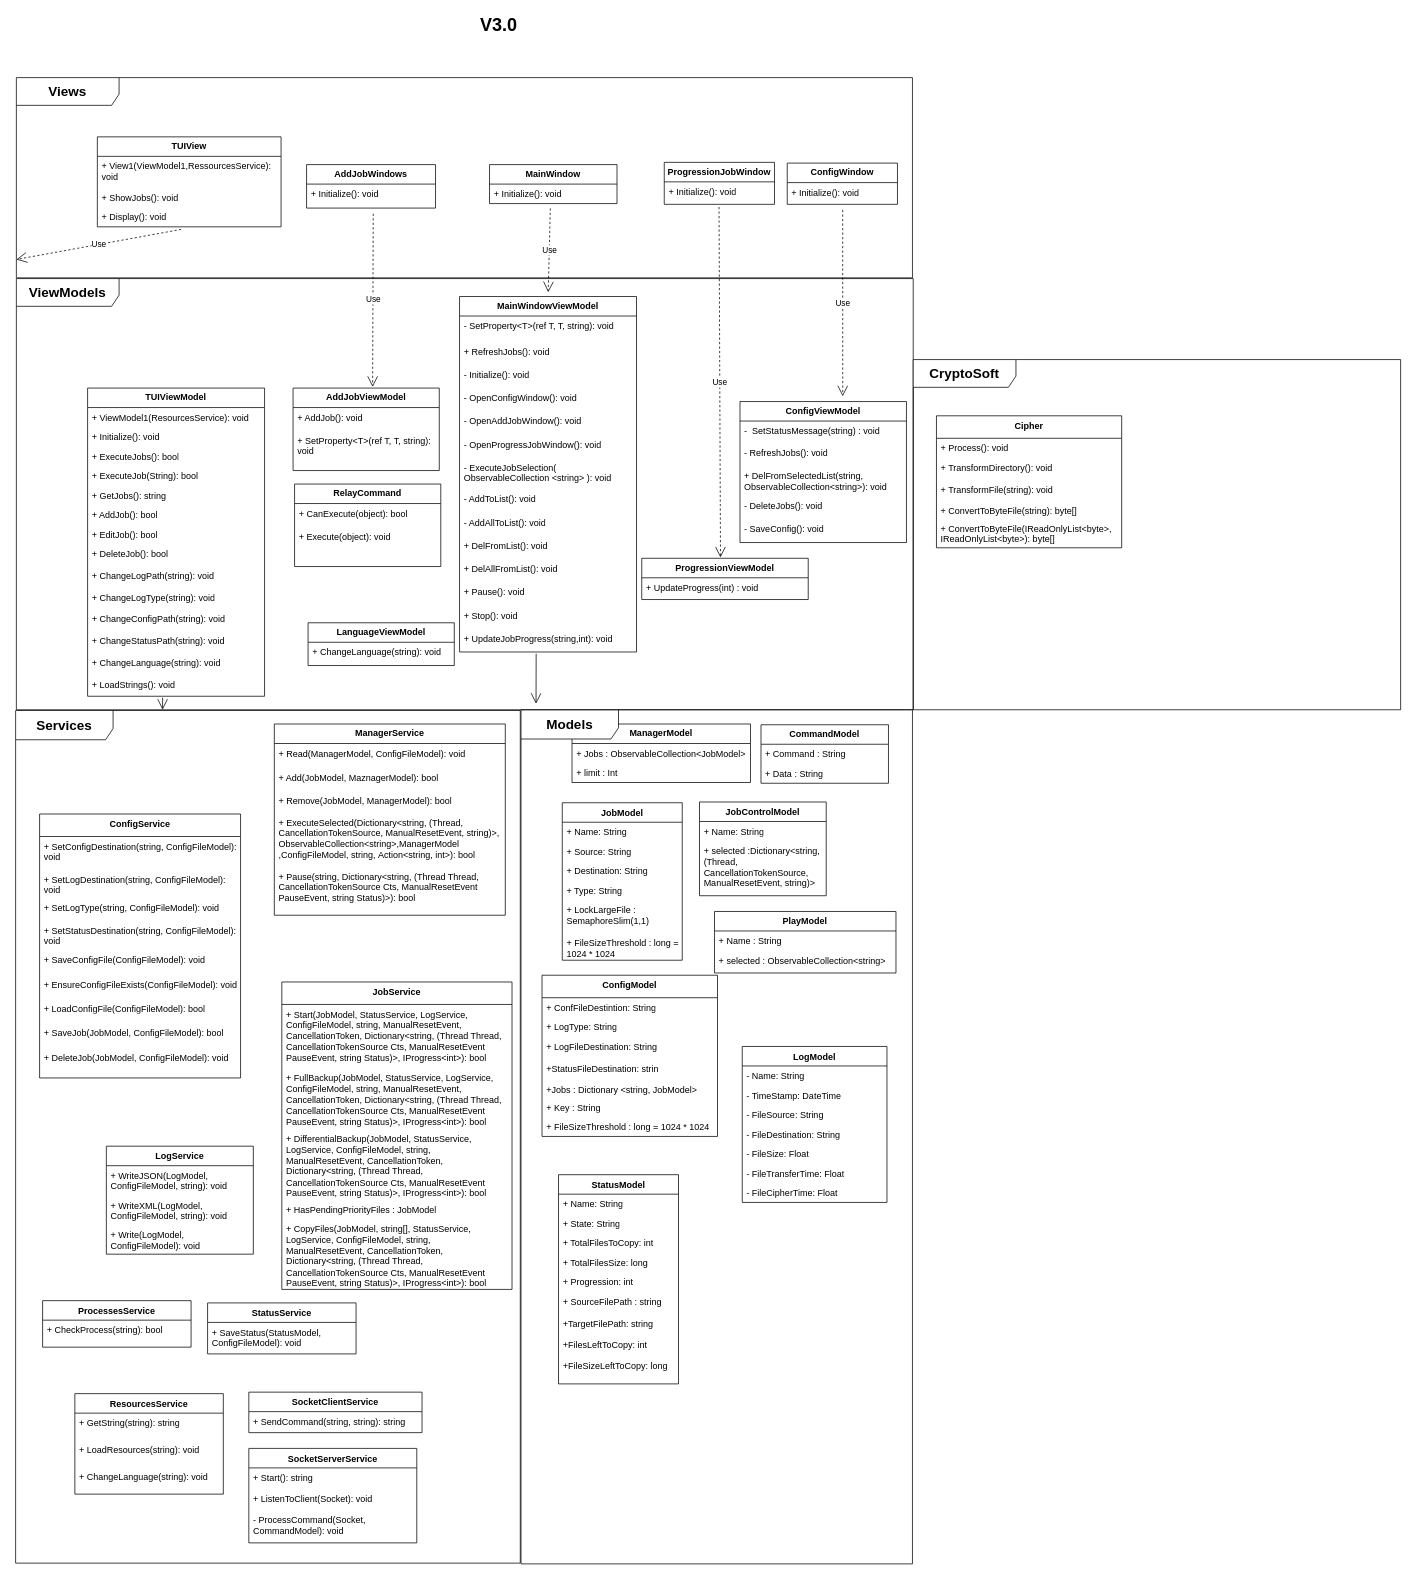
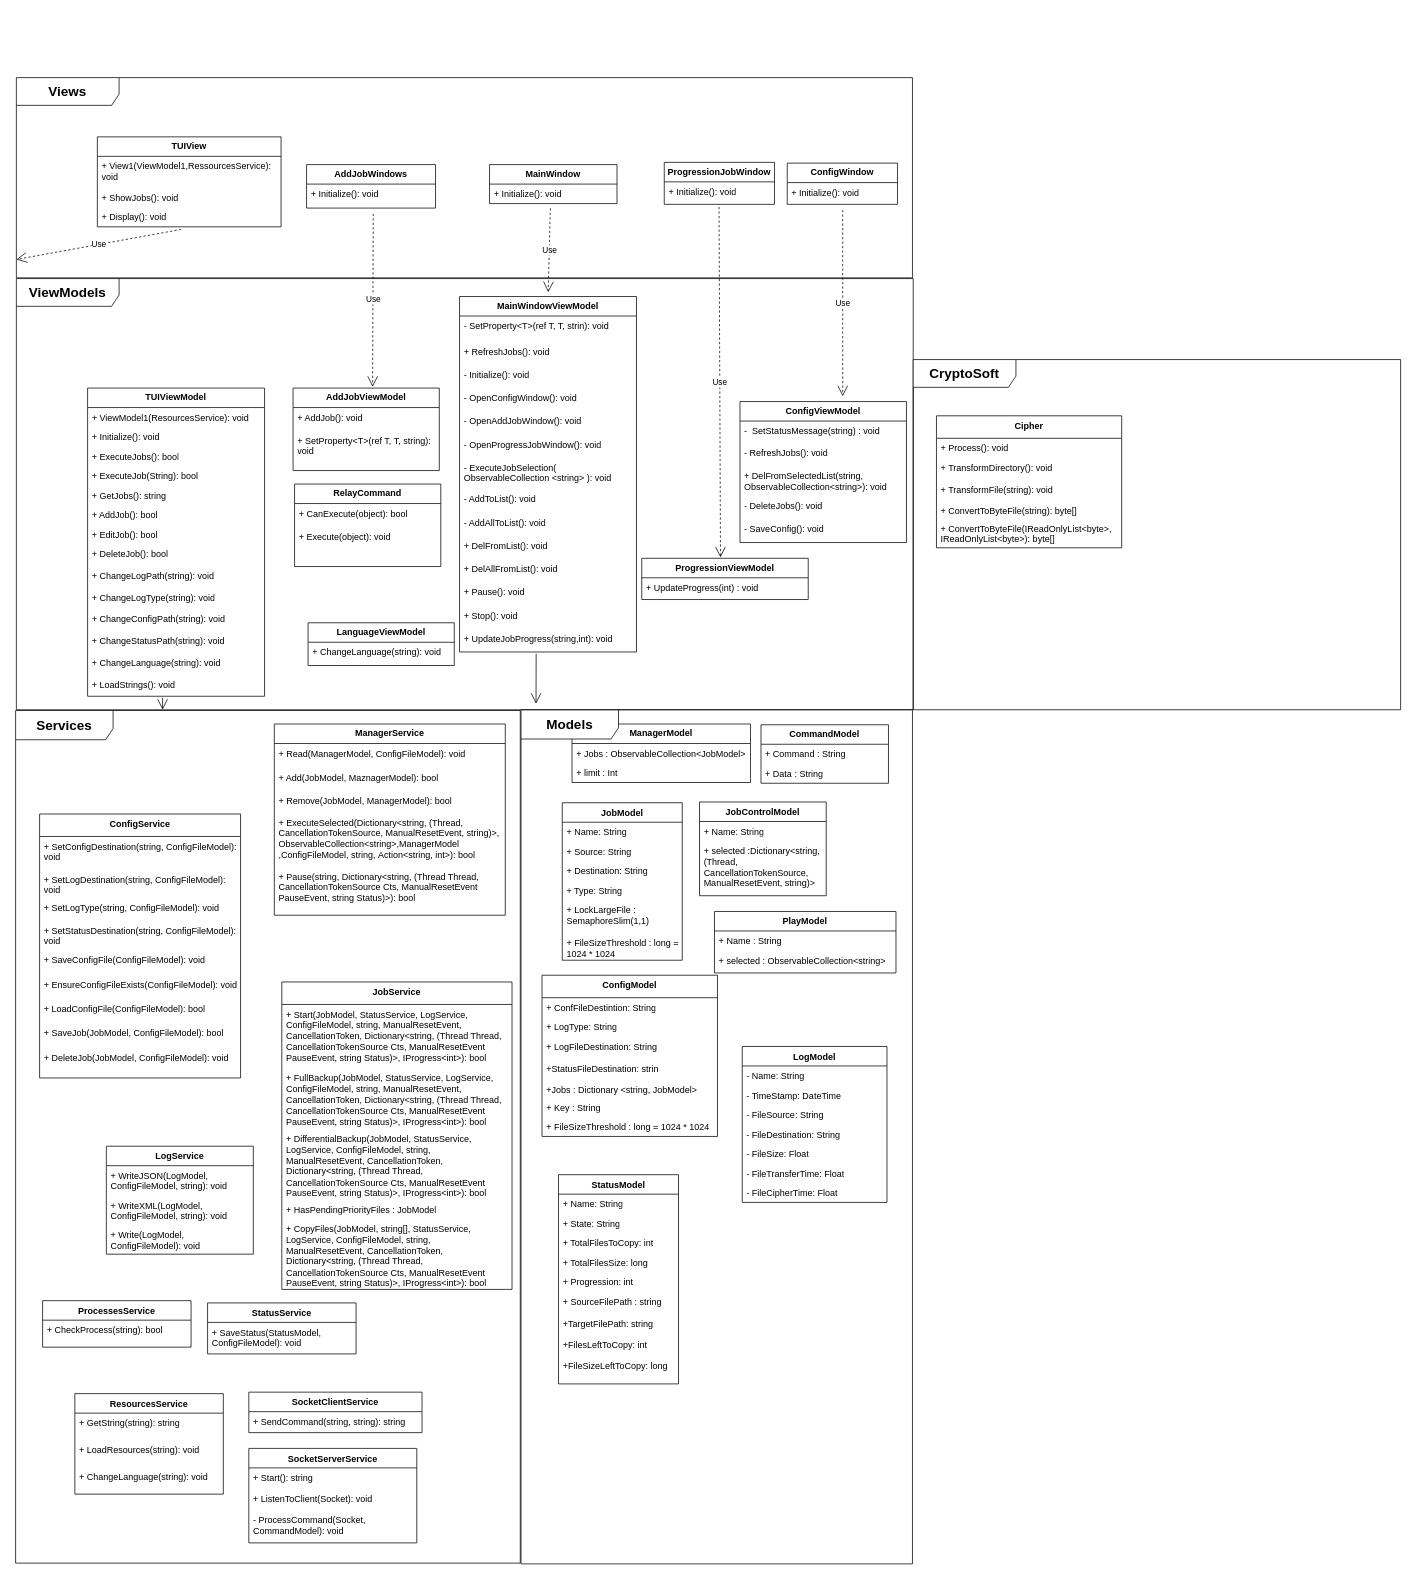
(498, 25) -> none
(549, 332) -> (549, 332)
